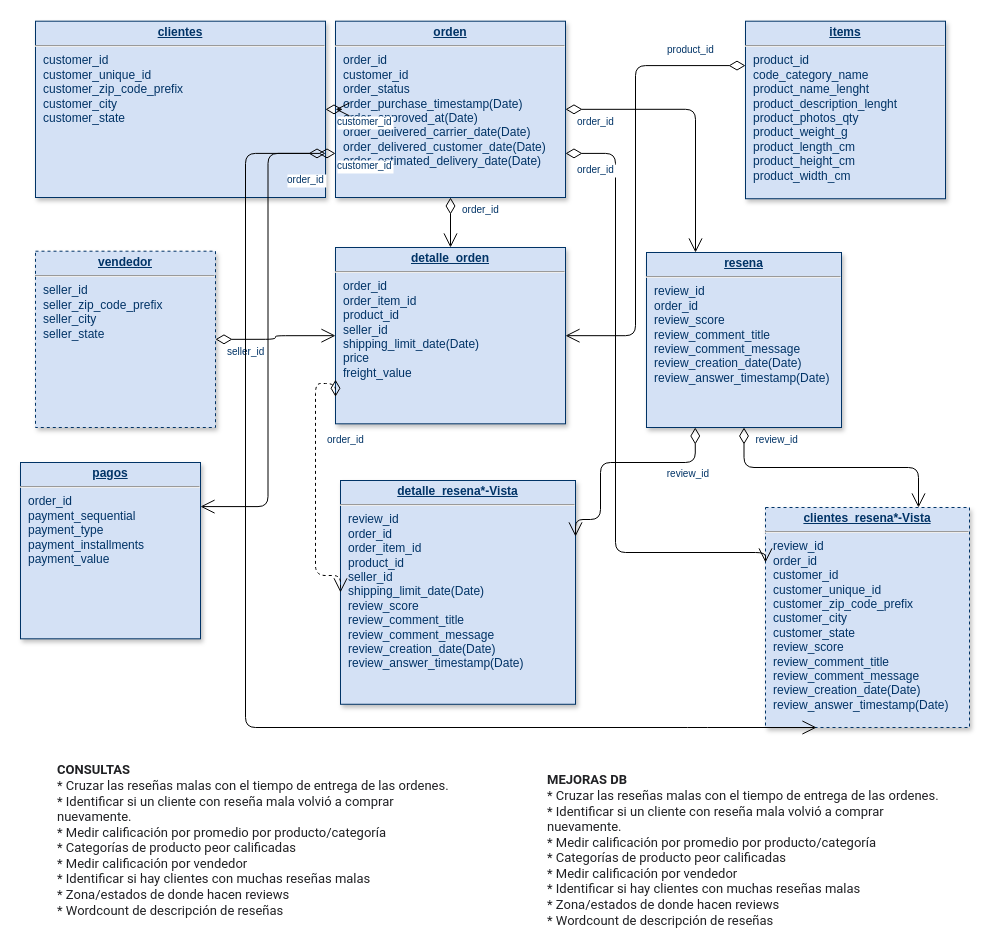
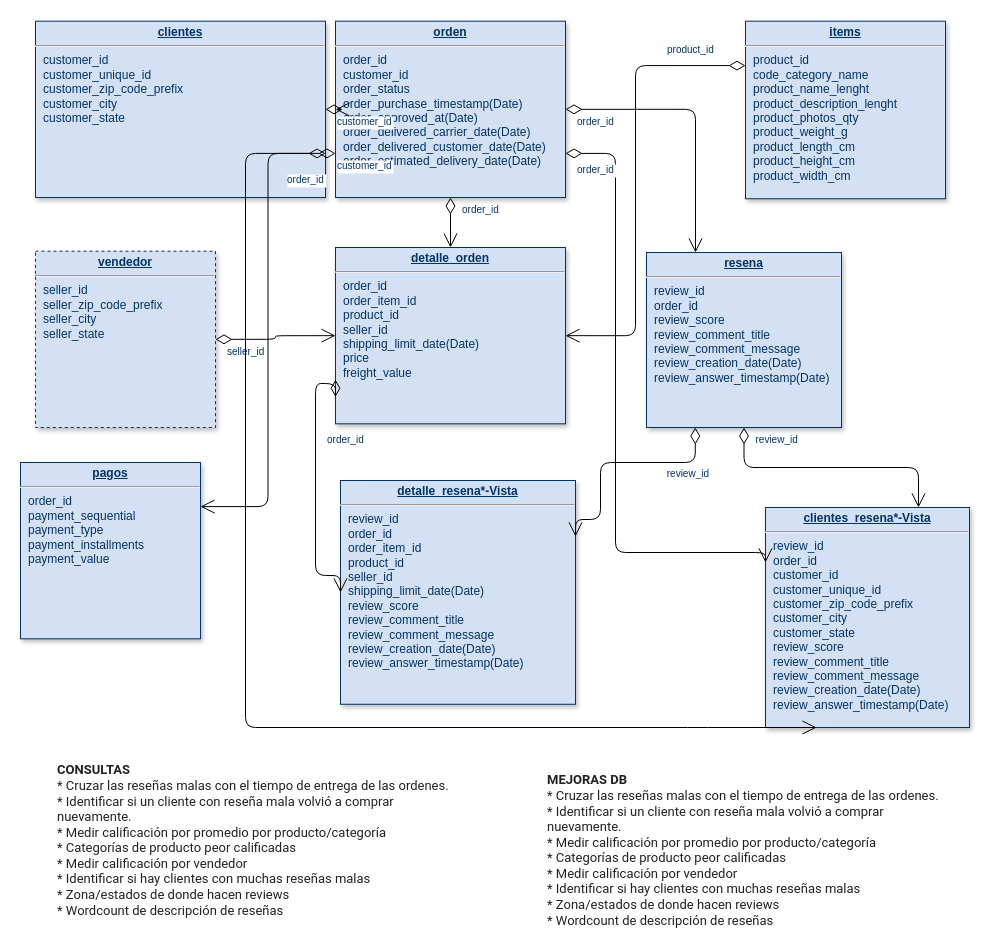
(316, 480) -> (316, 480)
(868, 618) -> (868, 618)
